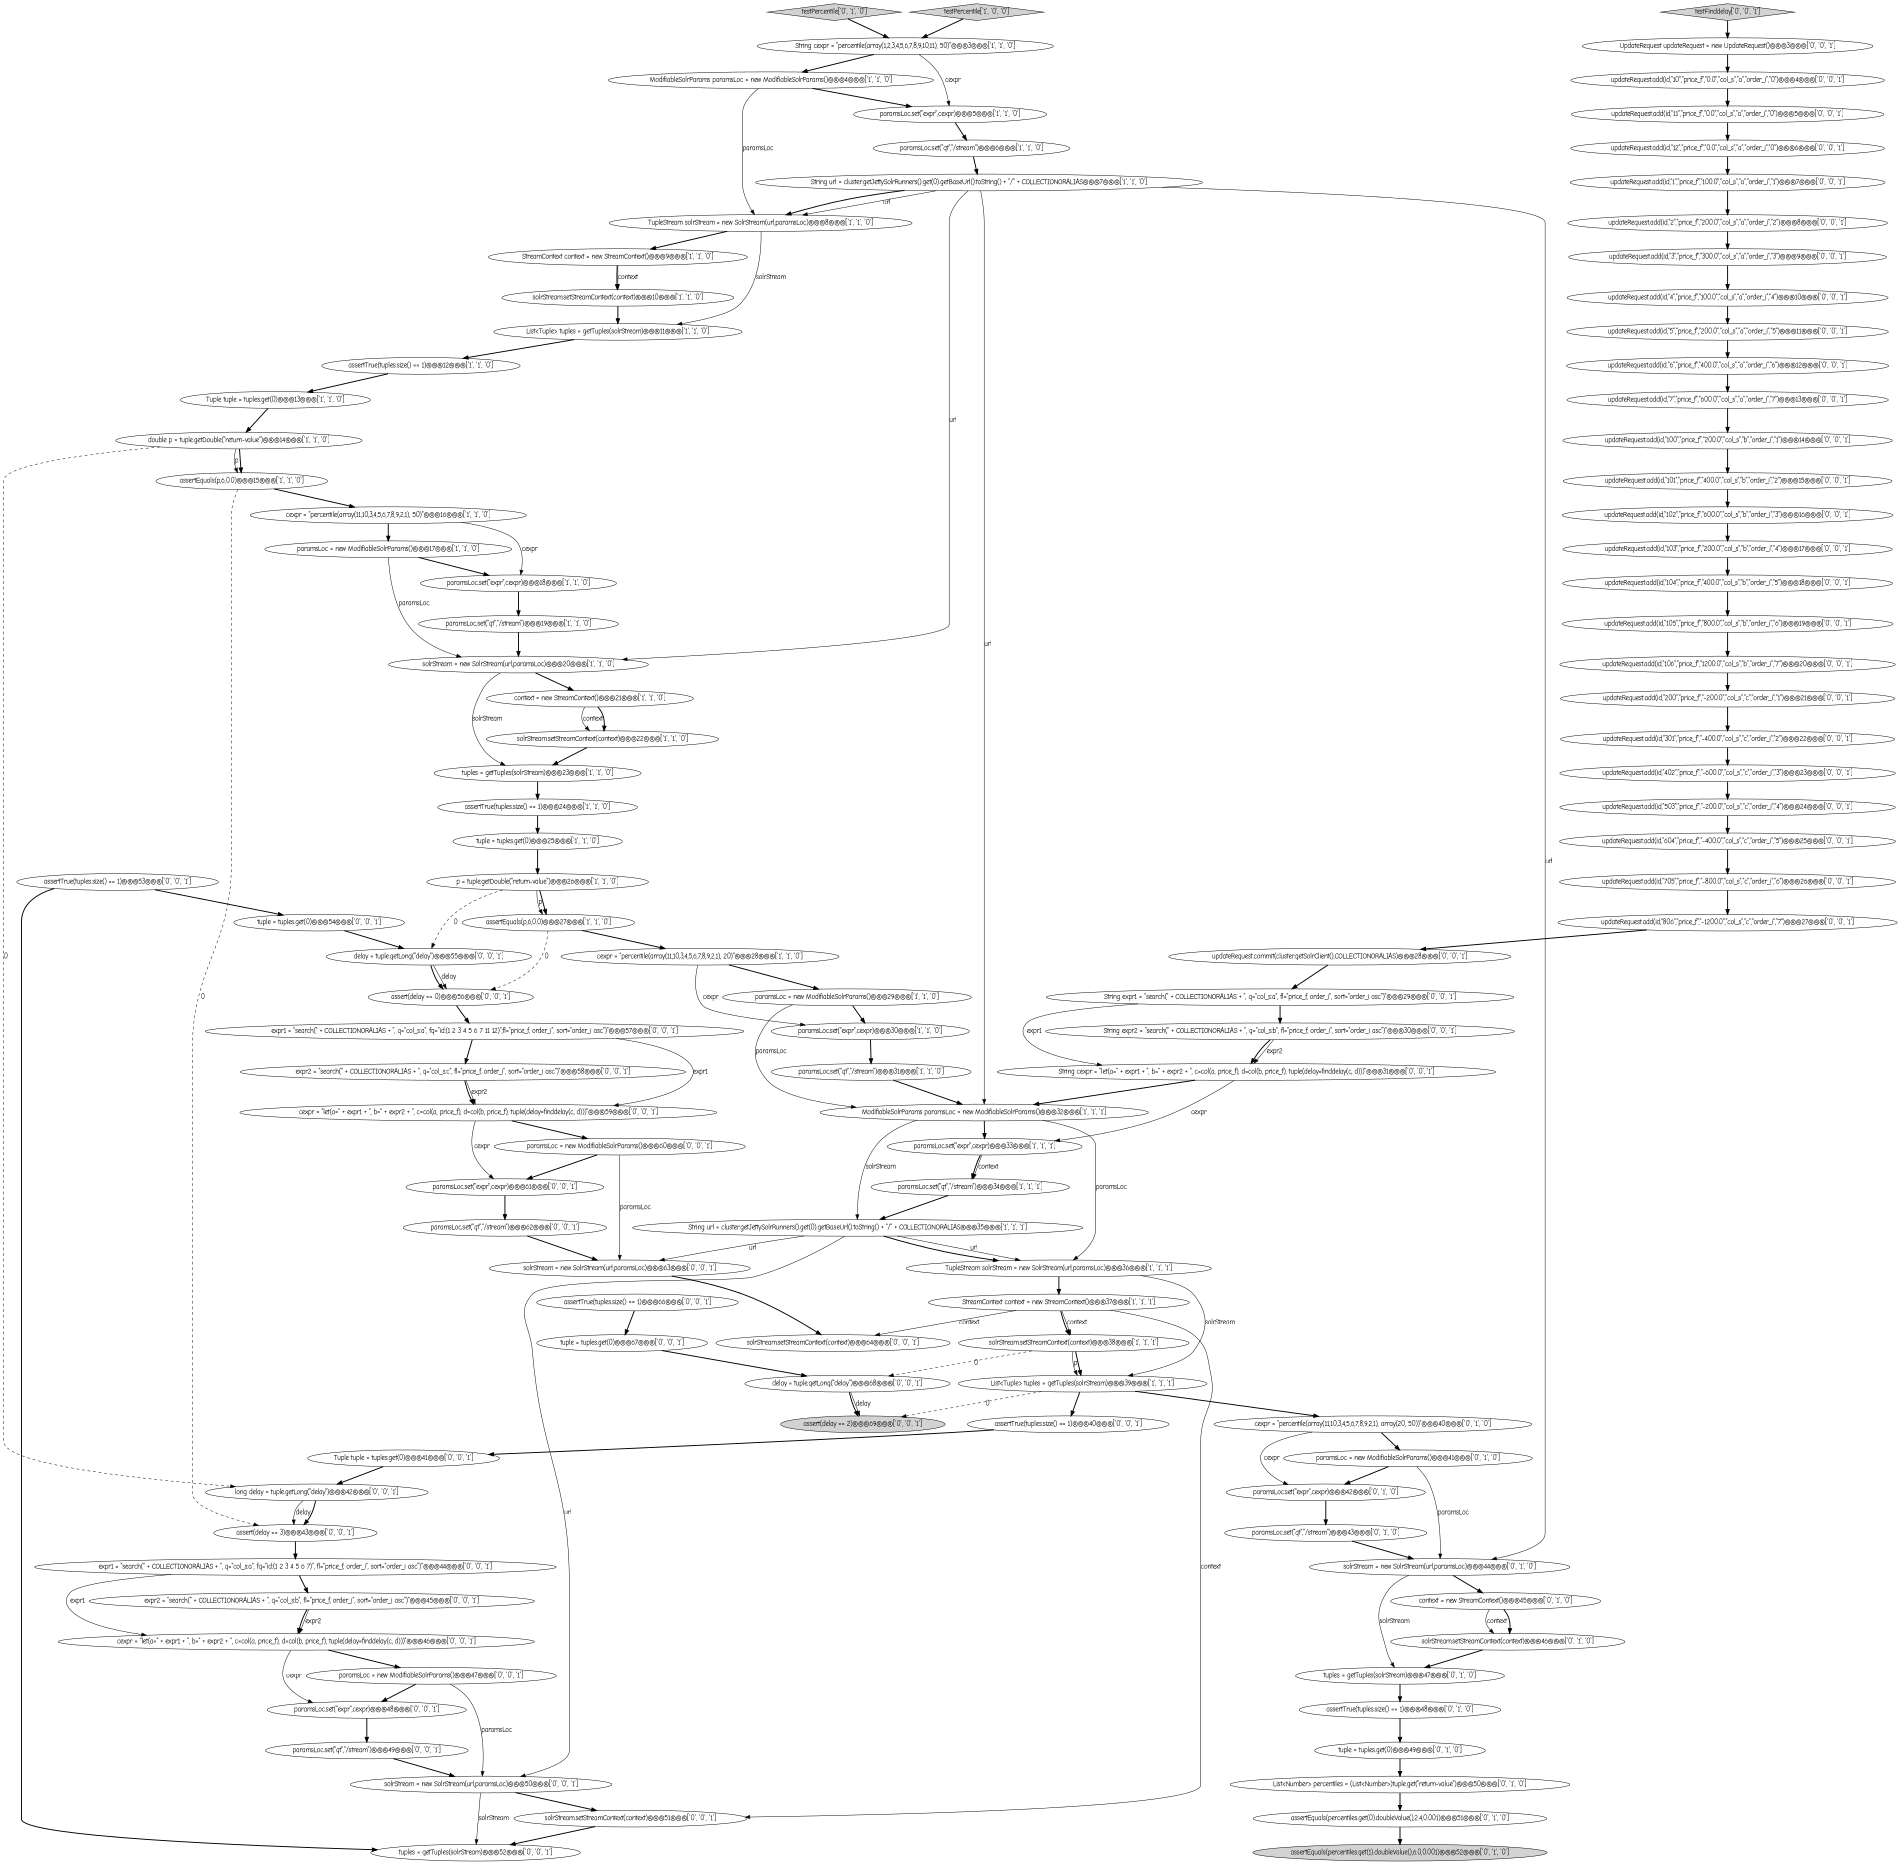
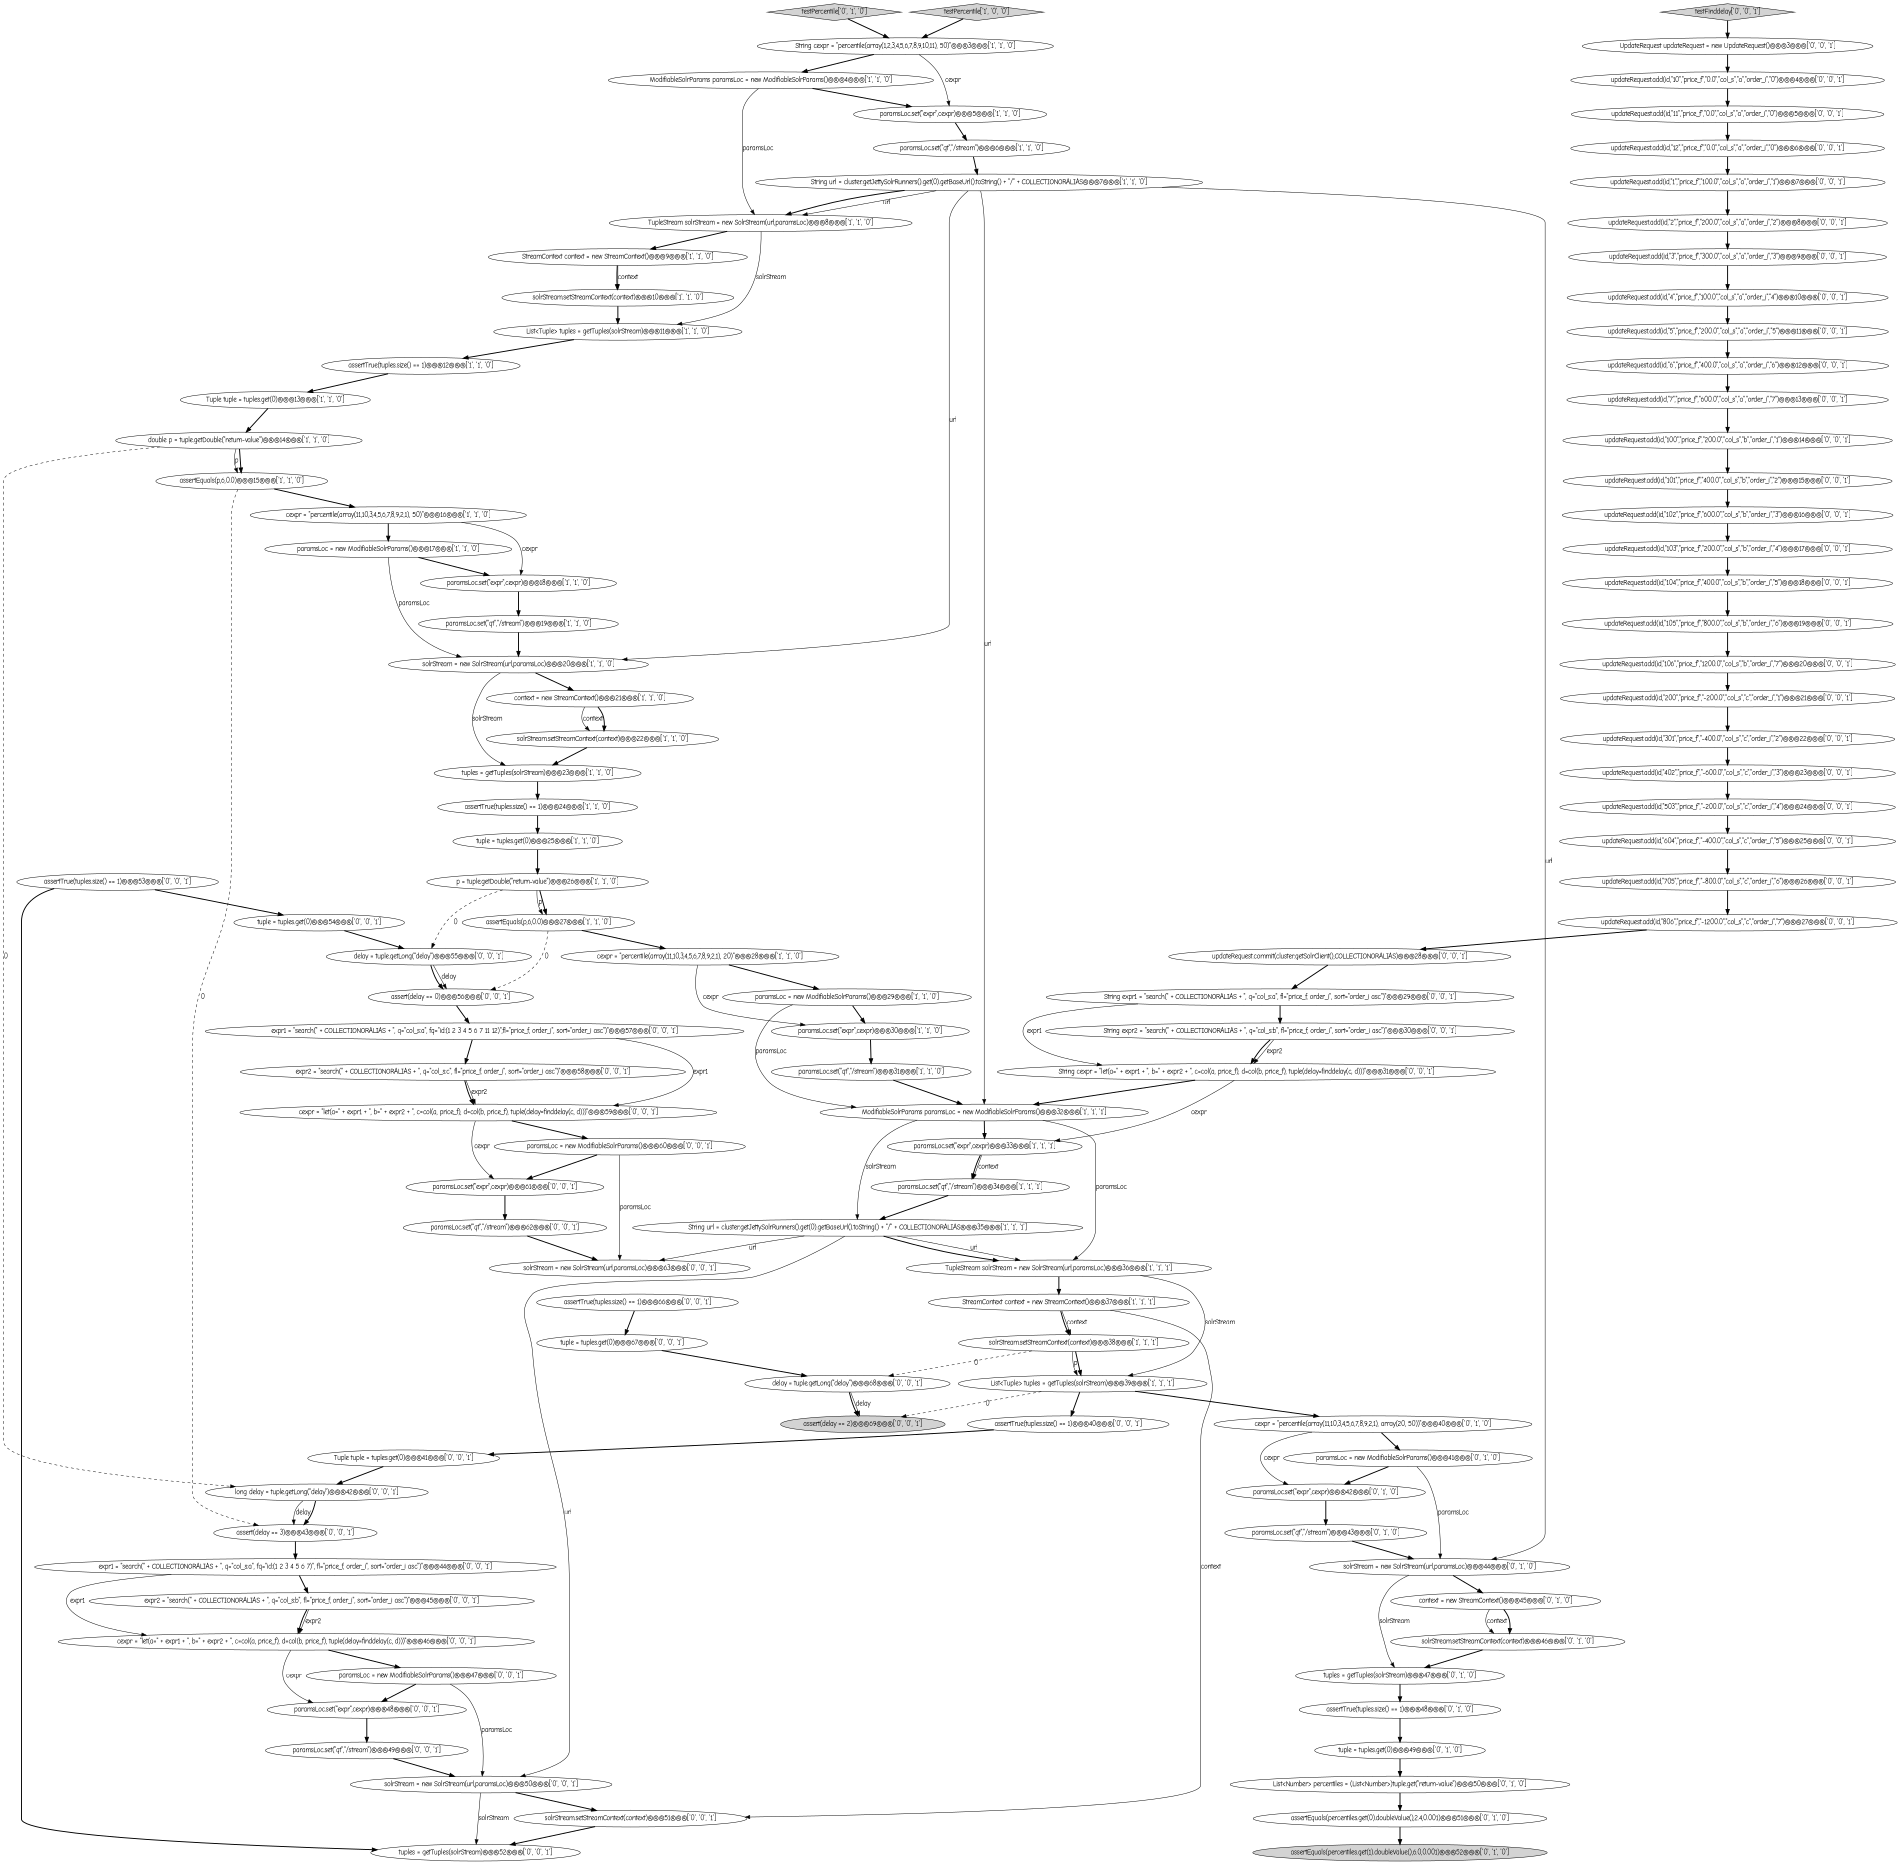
(833, 1343) -> none
